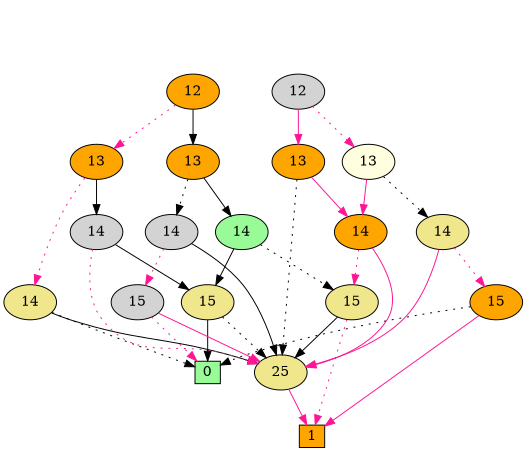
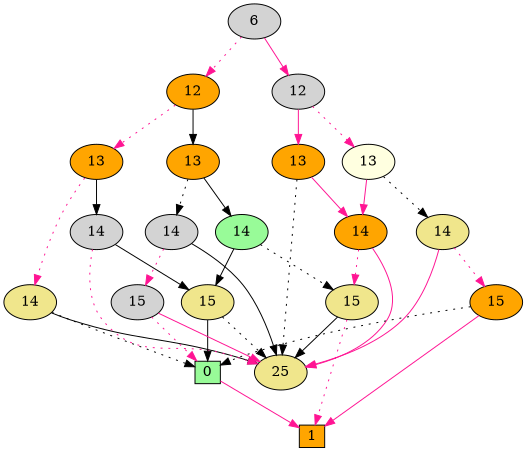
none -> (254, 21)
(296, 403) -> (255, 402)
